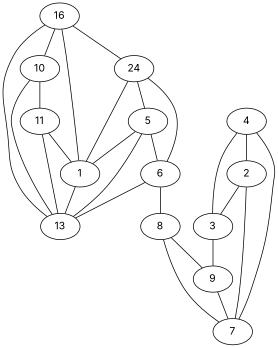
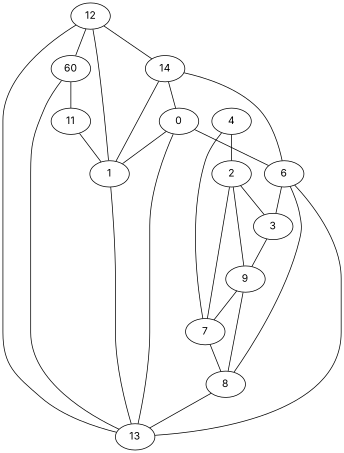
(60, 16) -> (91, 16)
(40, 69) -> (71, 69)
(134, 69) -> (165, 69)
(148, 121) -> (179, 121)
(217, 171) -> (279, 200)
(50, 174) -> (180, 411)
none -> (239, 226)
